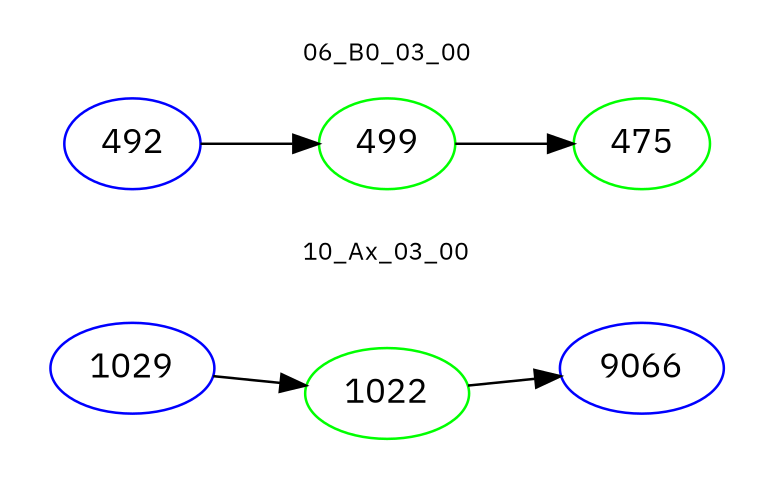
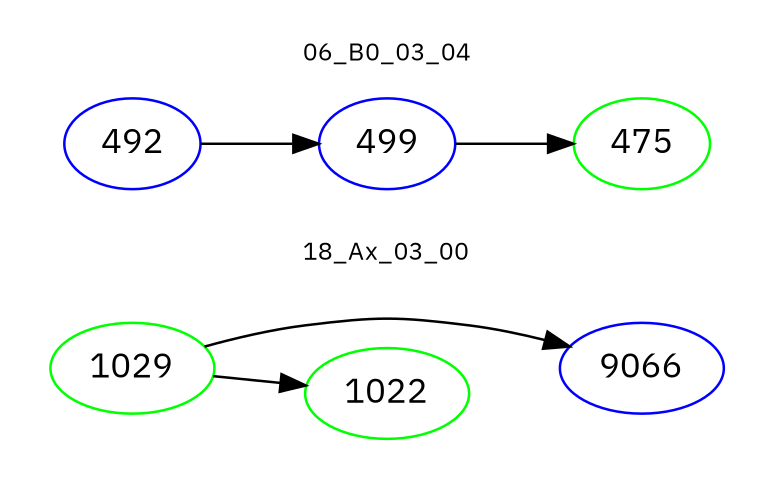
(387, 54) -> (387, 54)
(387, 144) -> (387, 144)
(387, 253) -> (387, 253)
(132, 368) -> (132, 368)
(501, 382) -> (374, 319)
